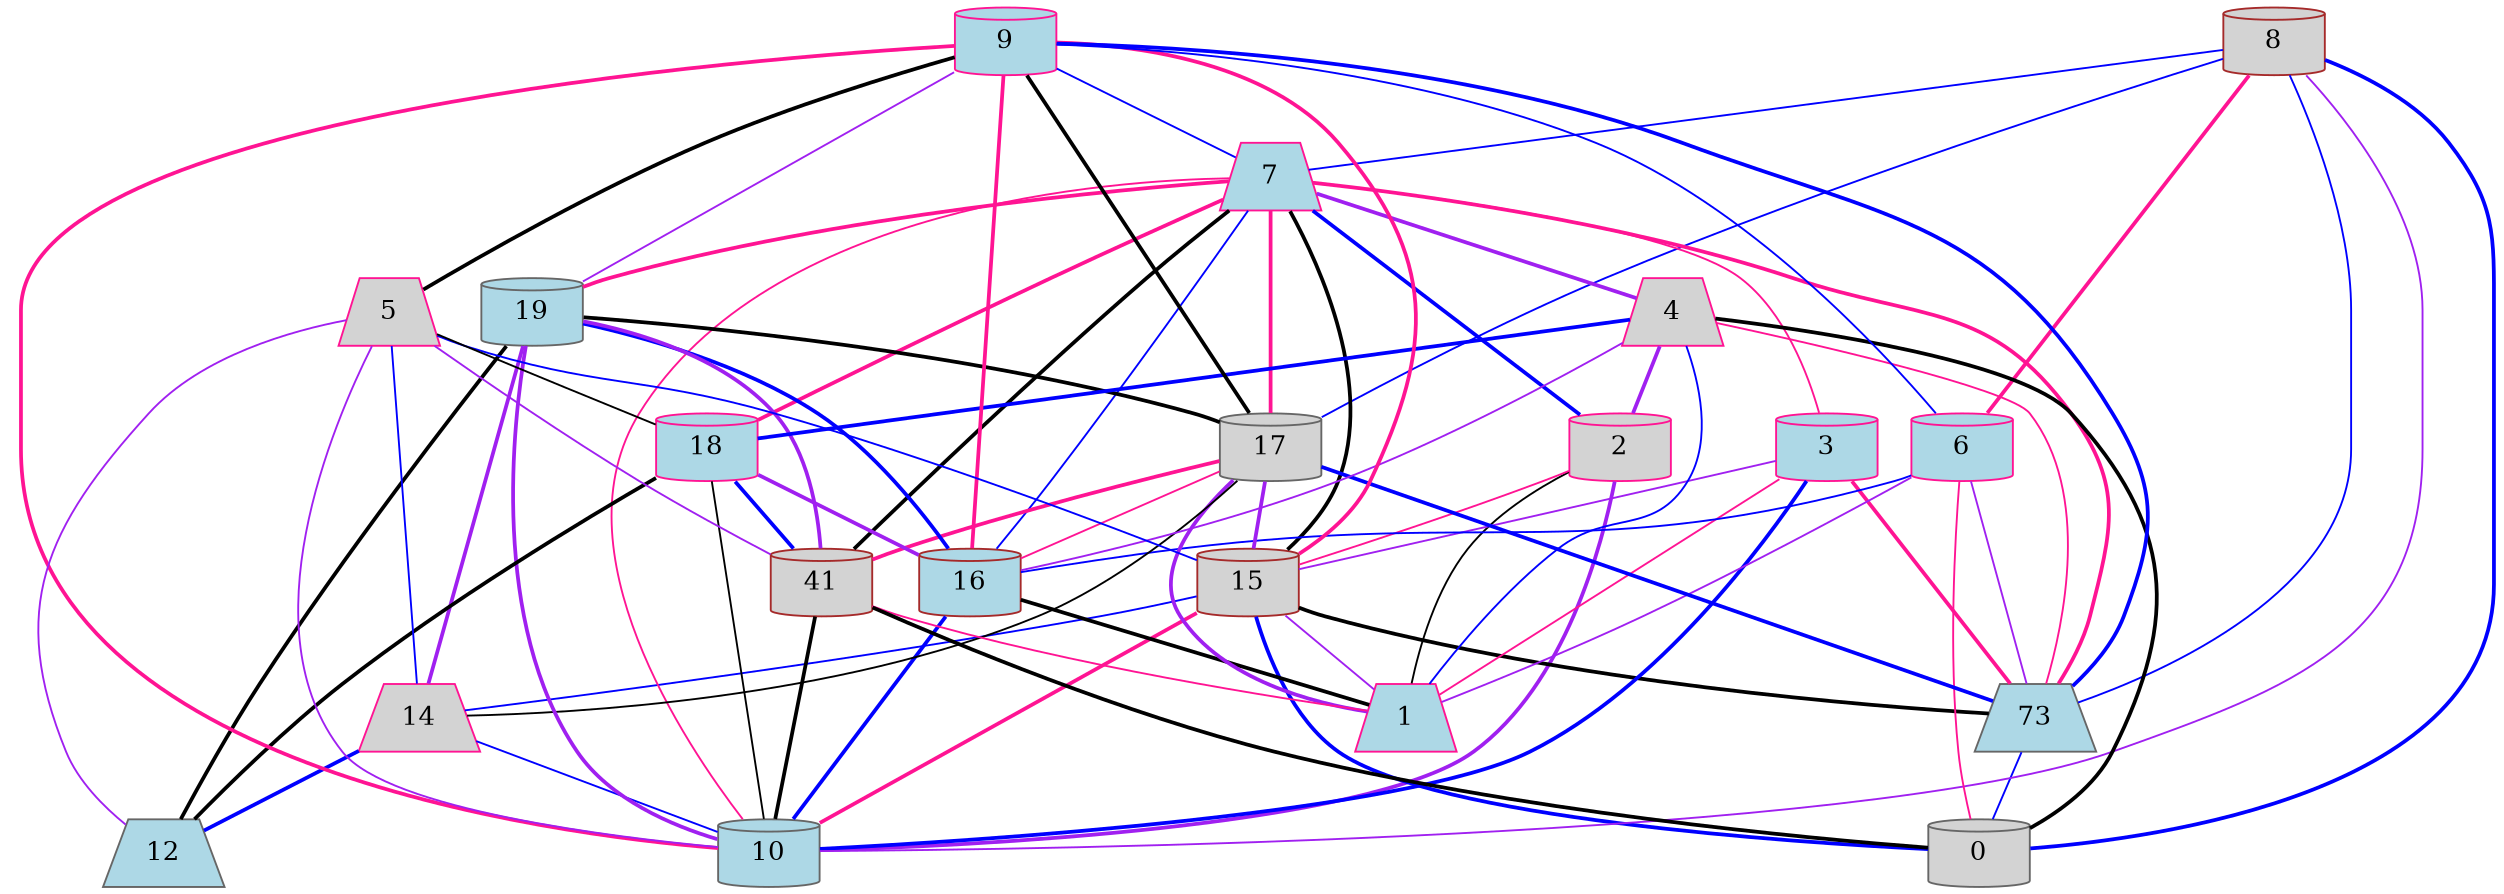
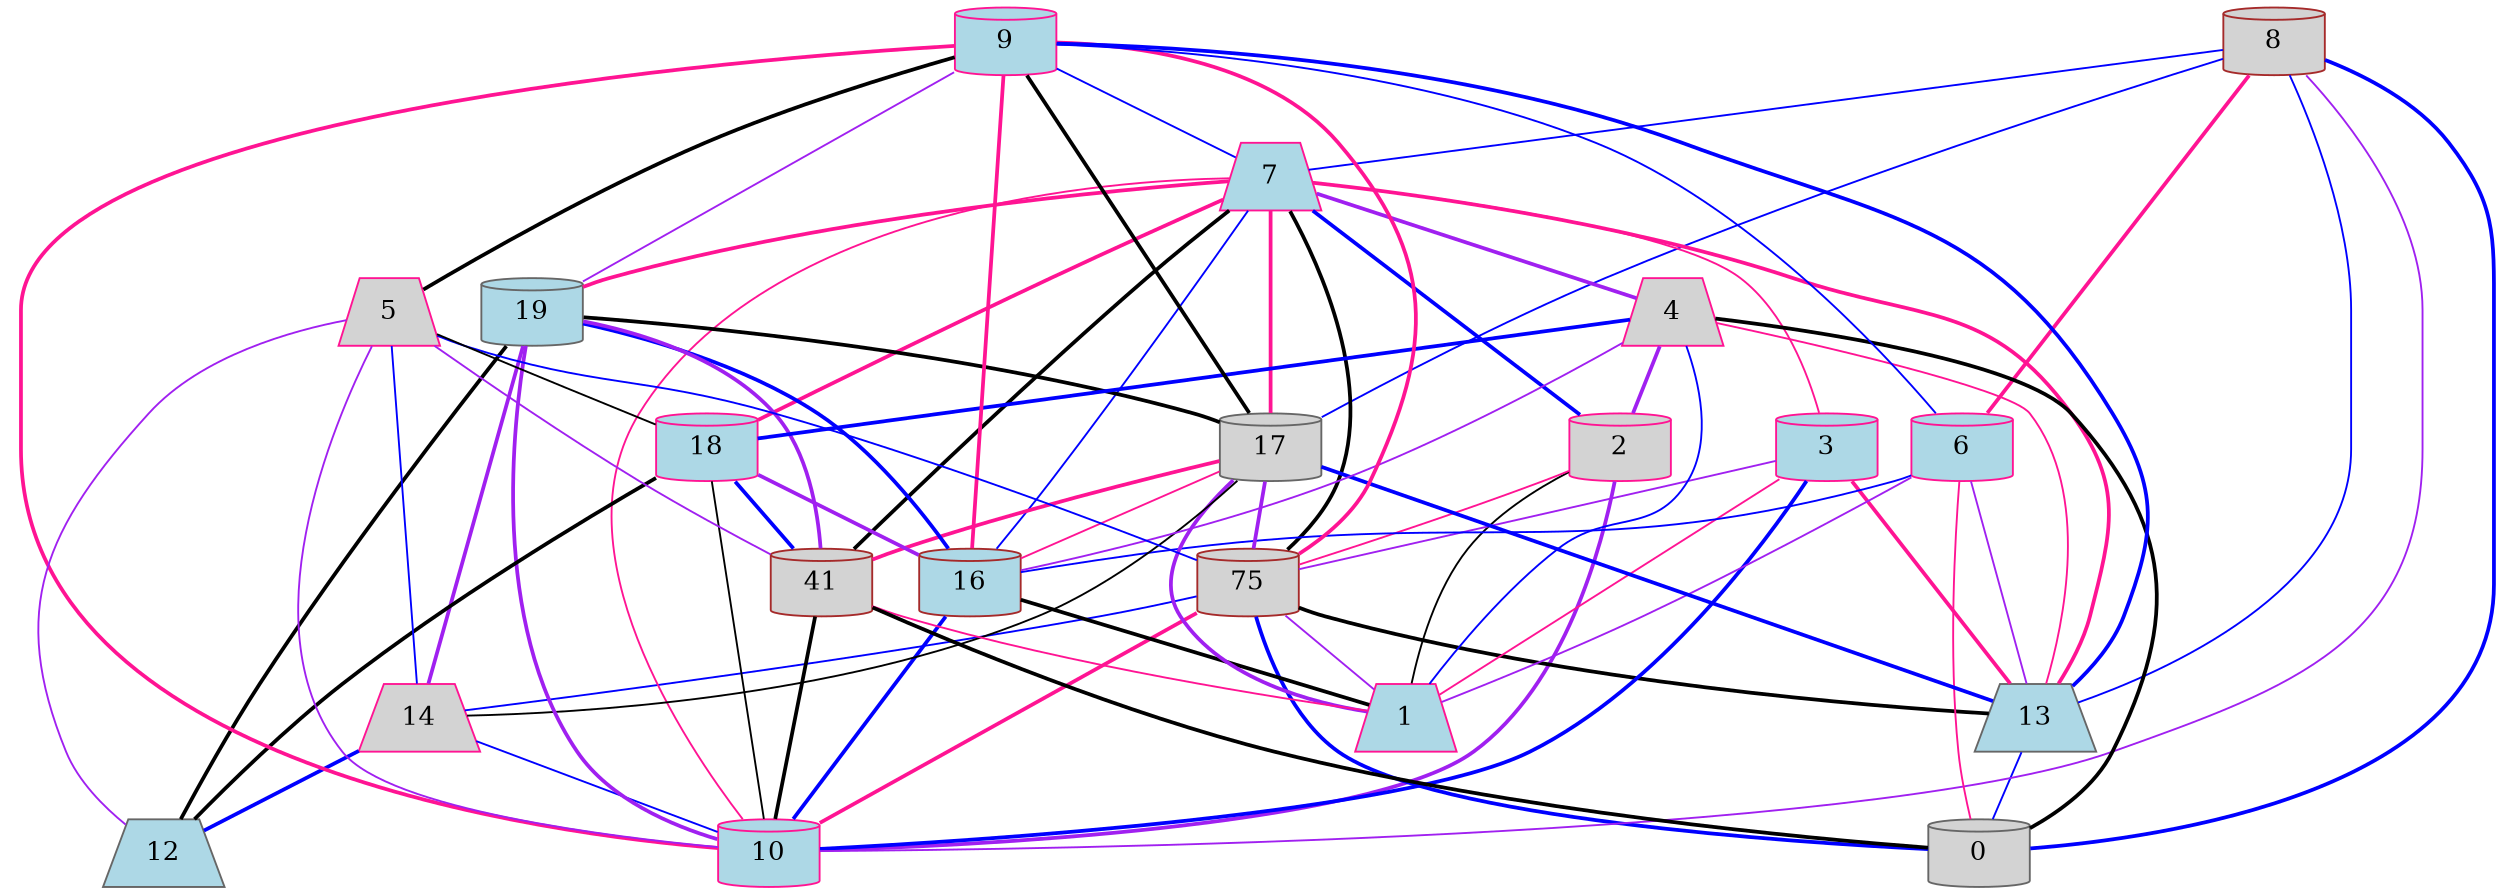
(1248, 583) -> (1248, 583)
(2036, 718) -> (2036, 718)
(769, 853) -> (769, 853)
